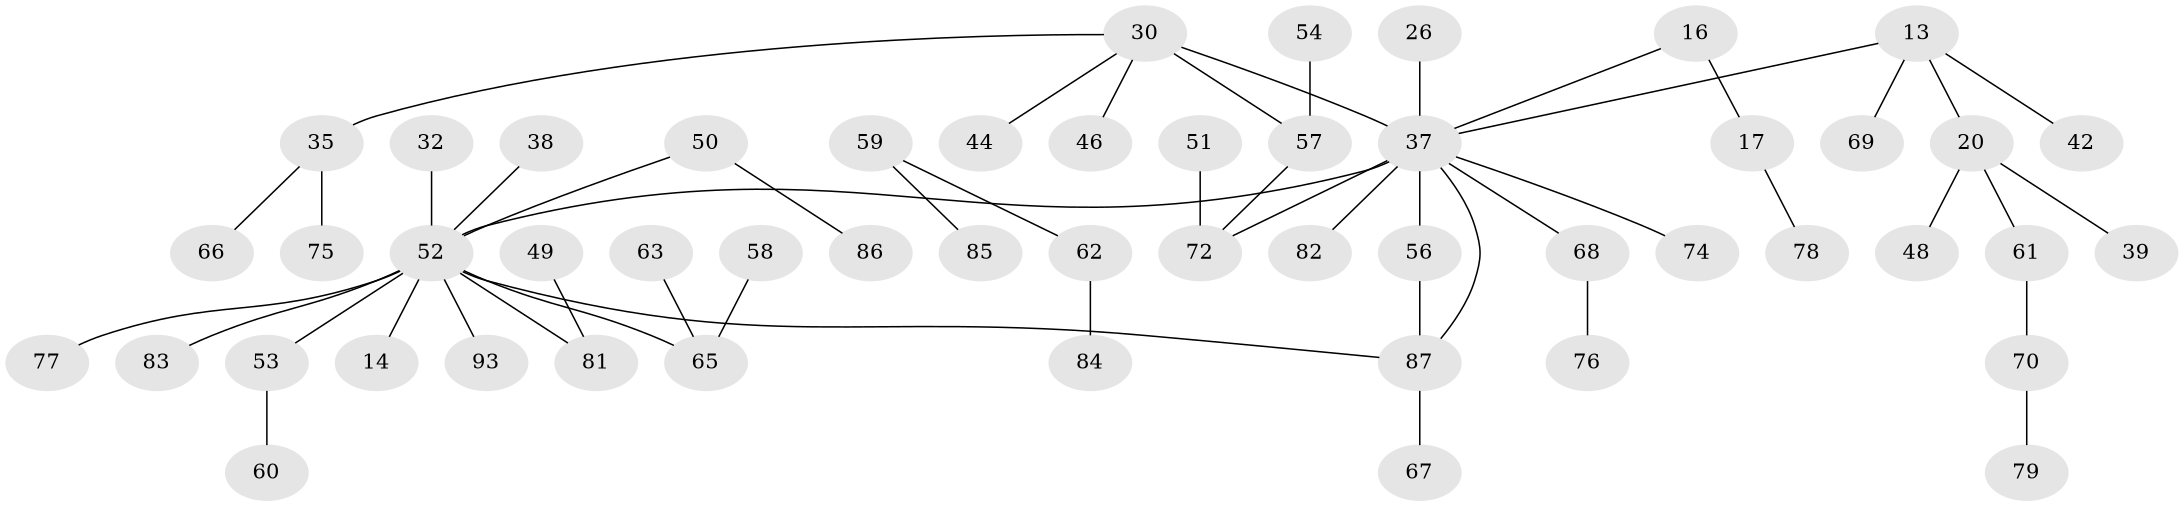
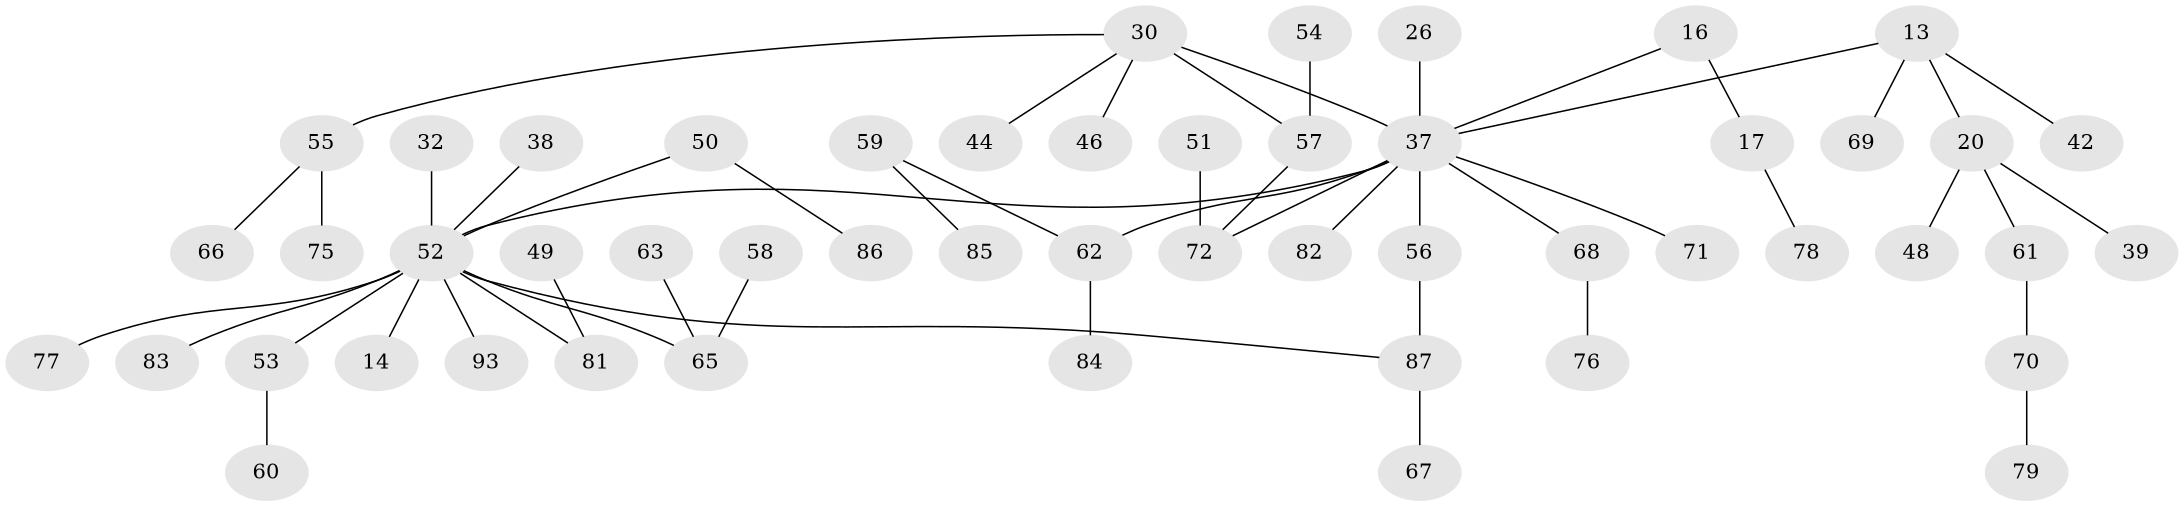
(322, 143) -> (322, 143)
(1480, 253) -> (1188, 213)
(1697, 253) -> (1697, 253)
